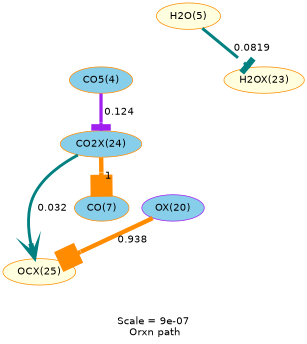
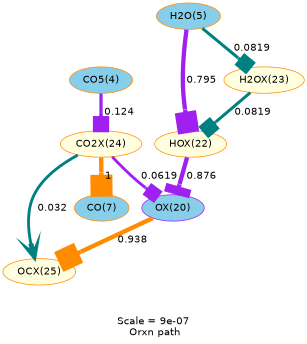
(188, 16) -> (188, 16)
(220, 43) -> (220, 43)
(101, 108) -> (101, 108)
(101, 144) -> (101, 144)
none -> (191, 144)
none -> (128, 173)
